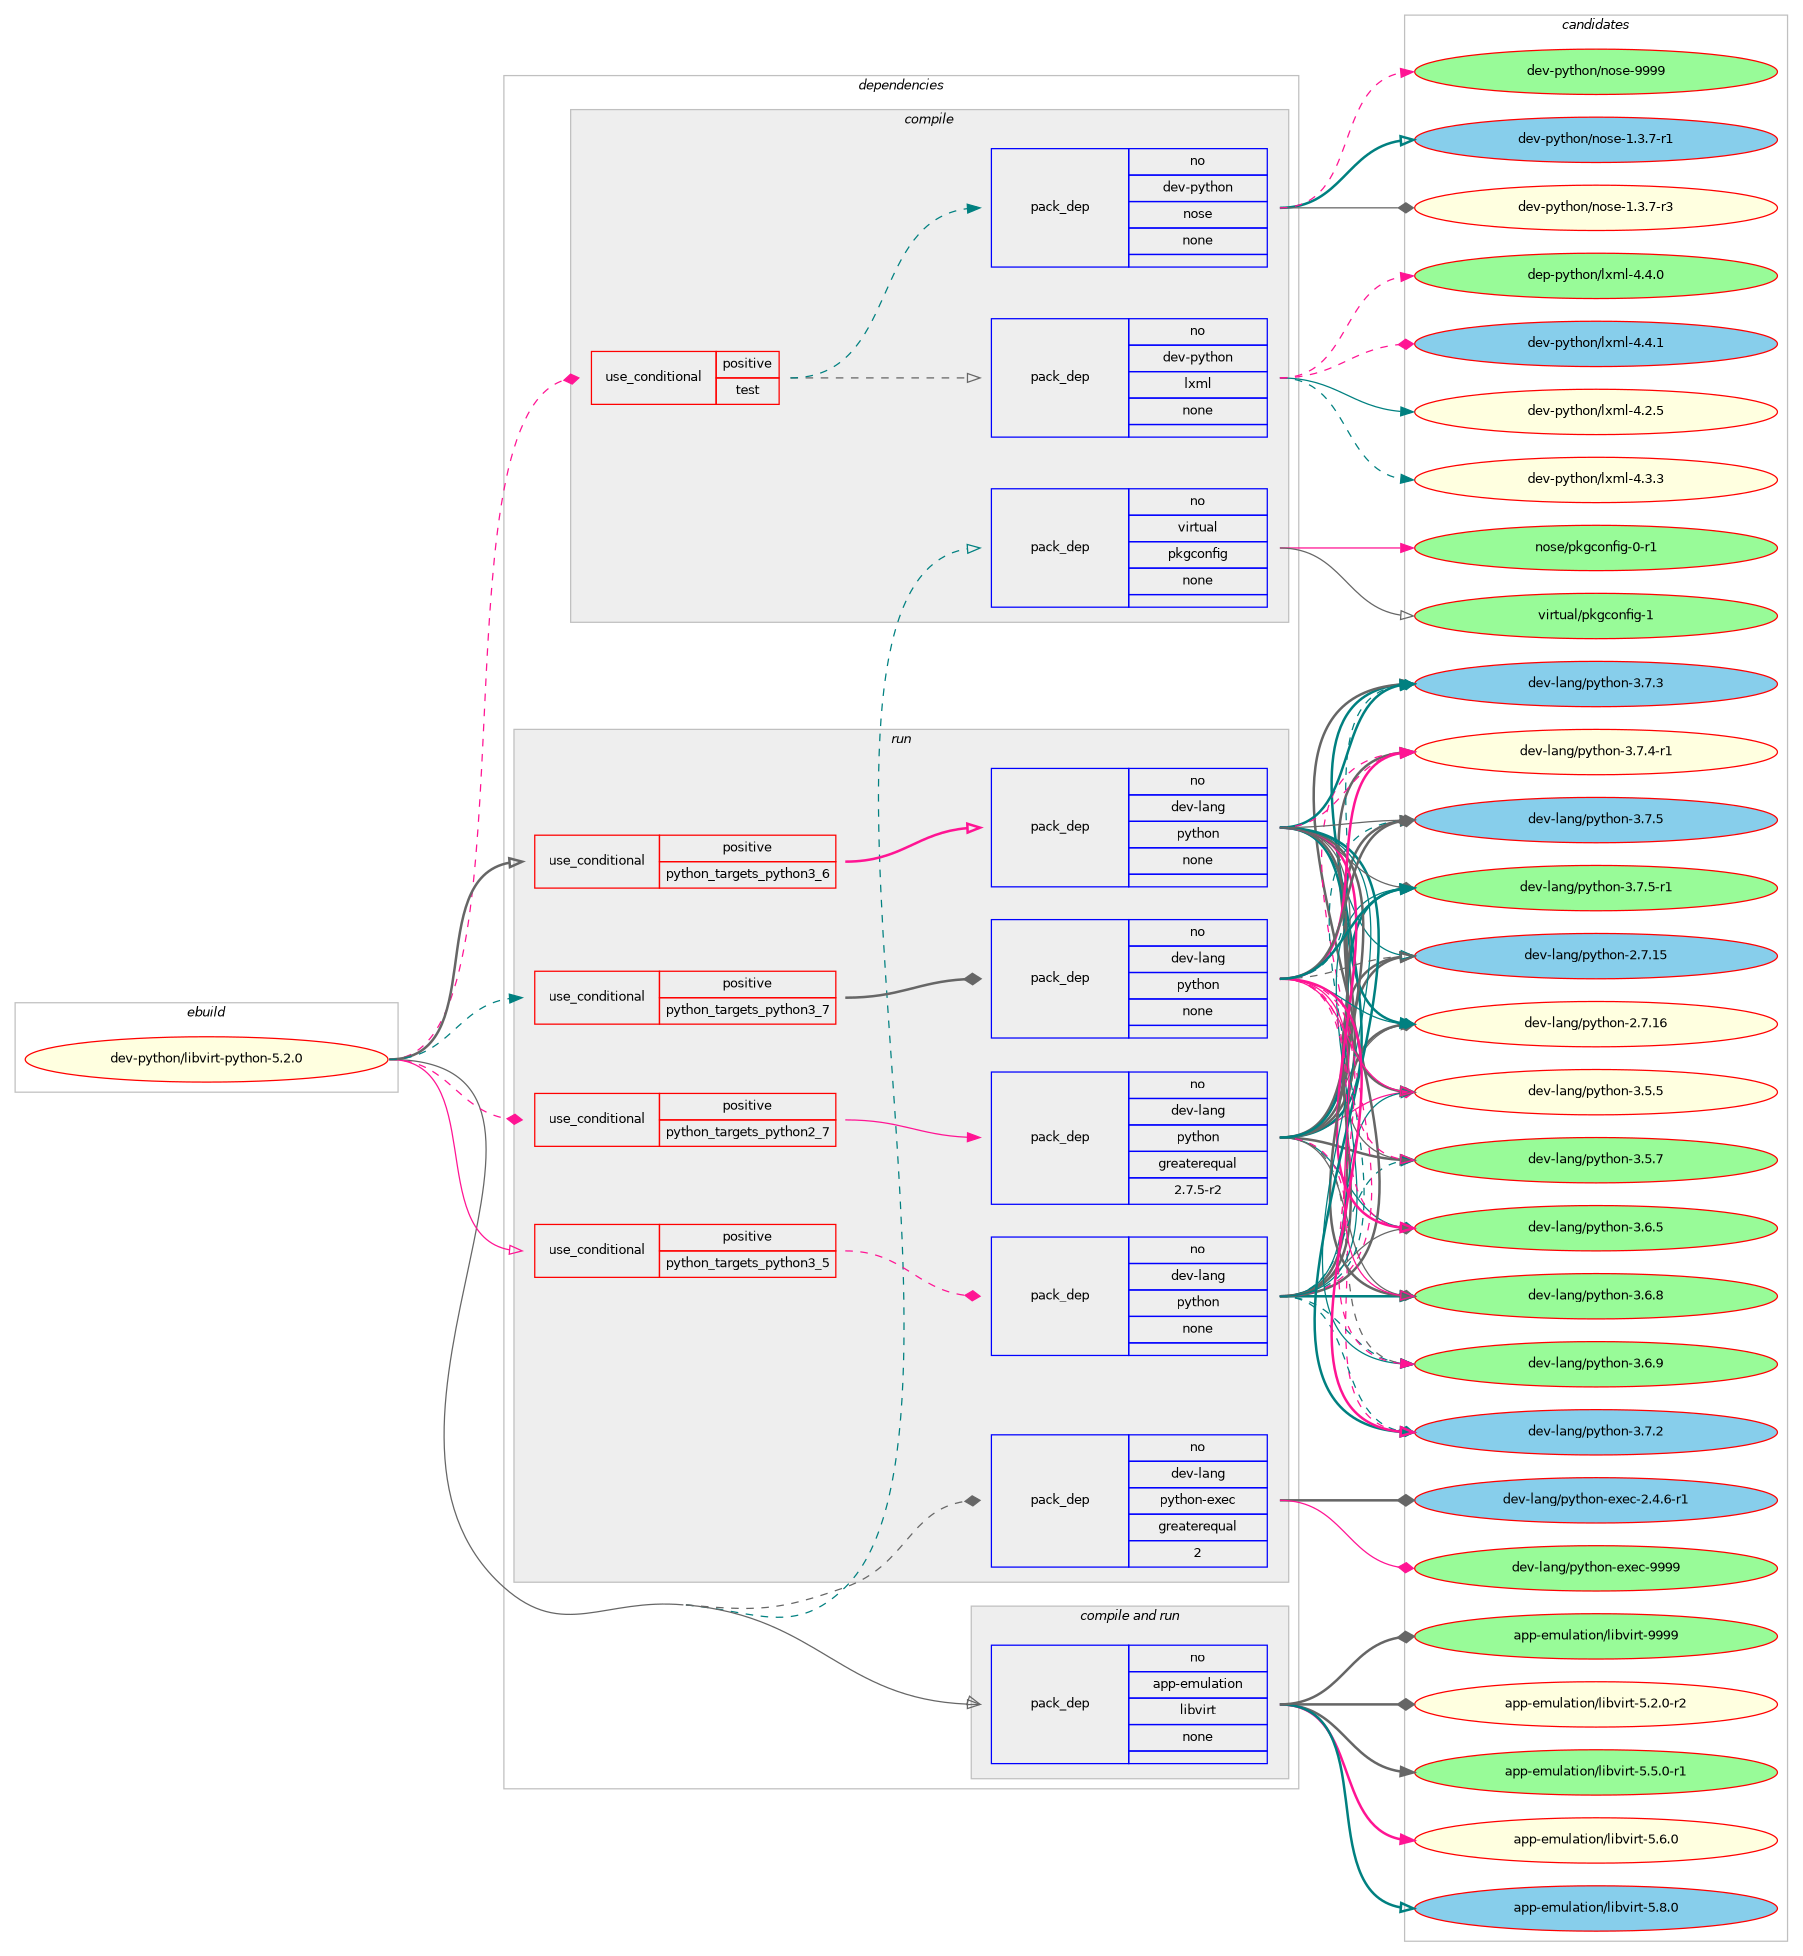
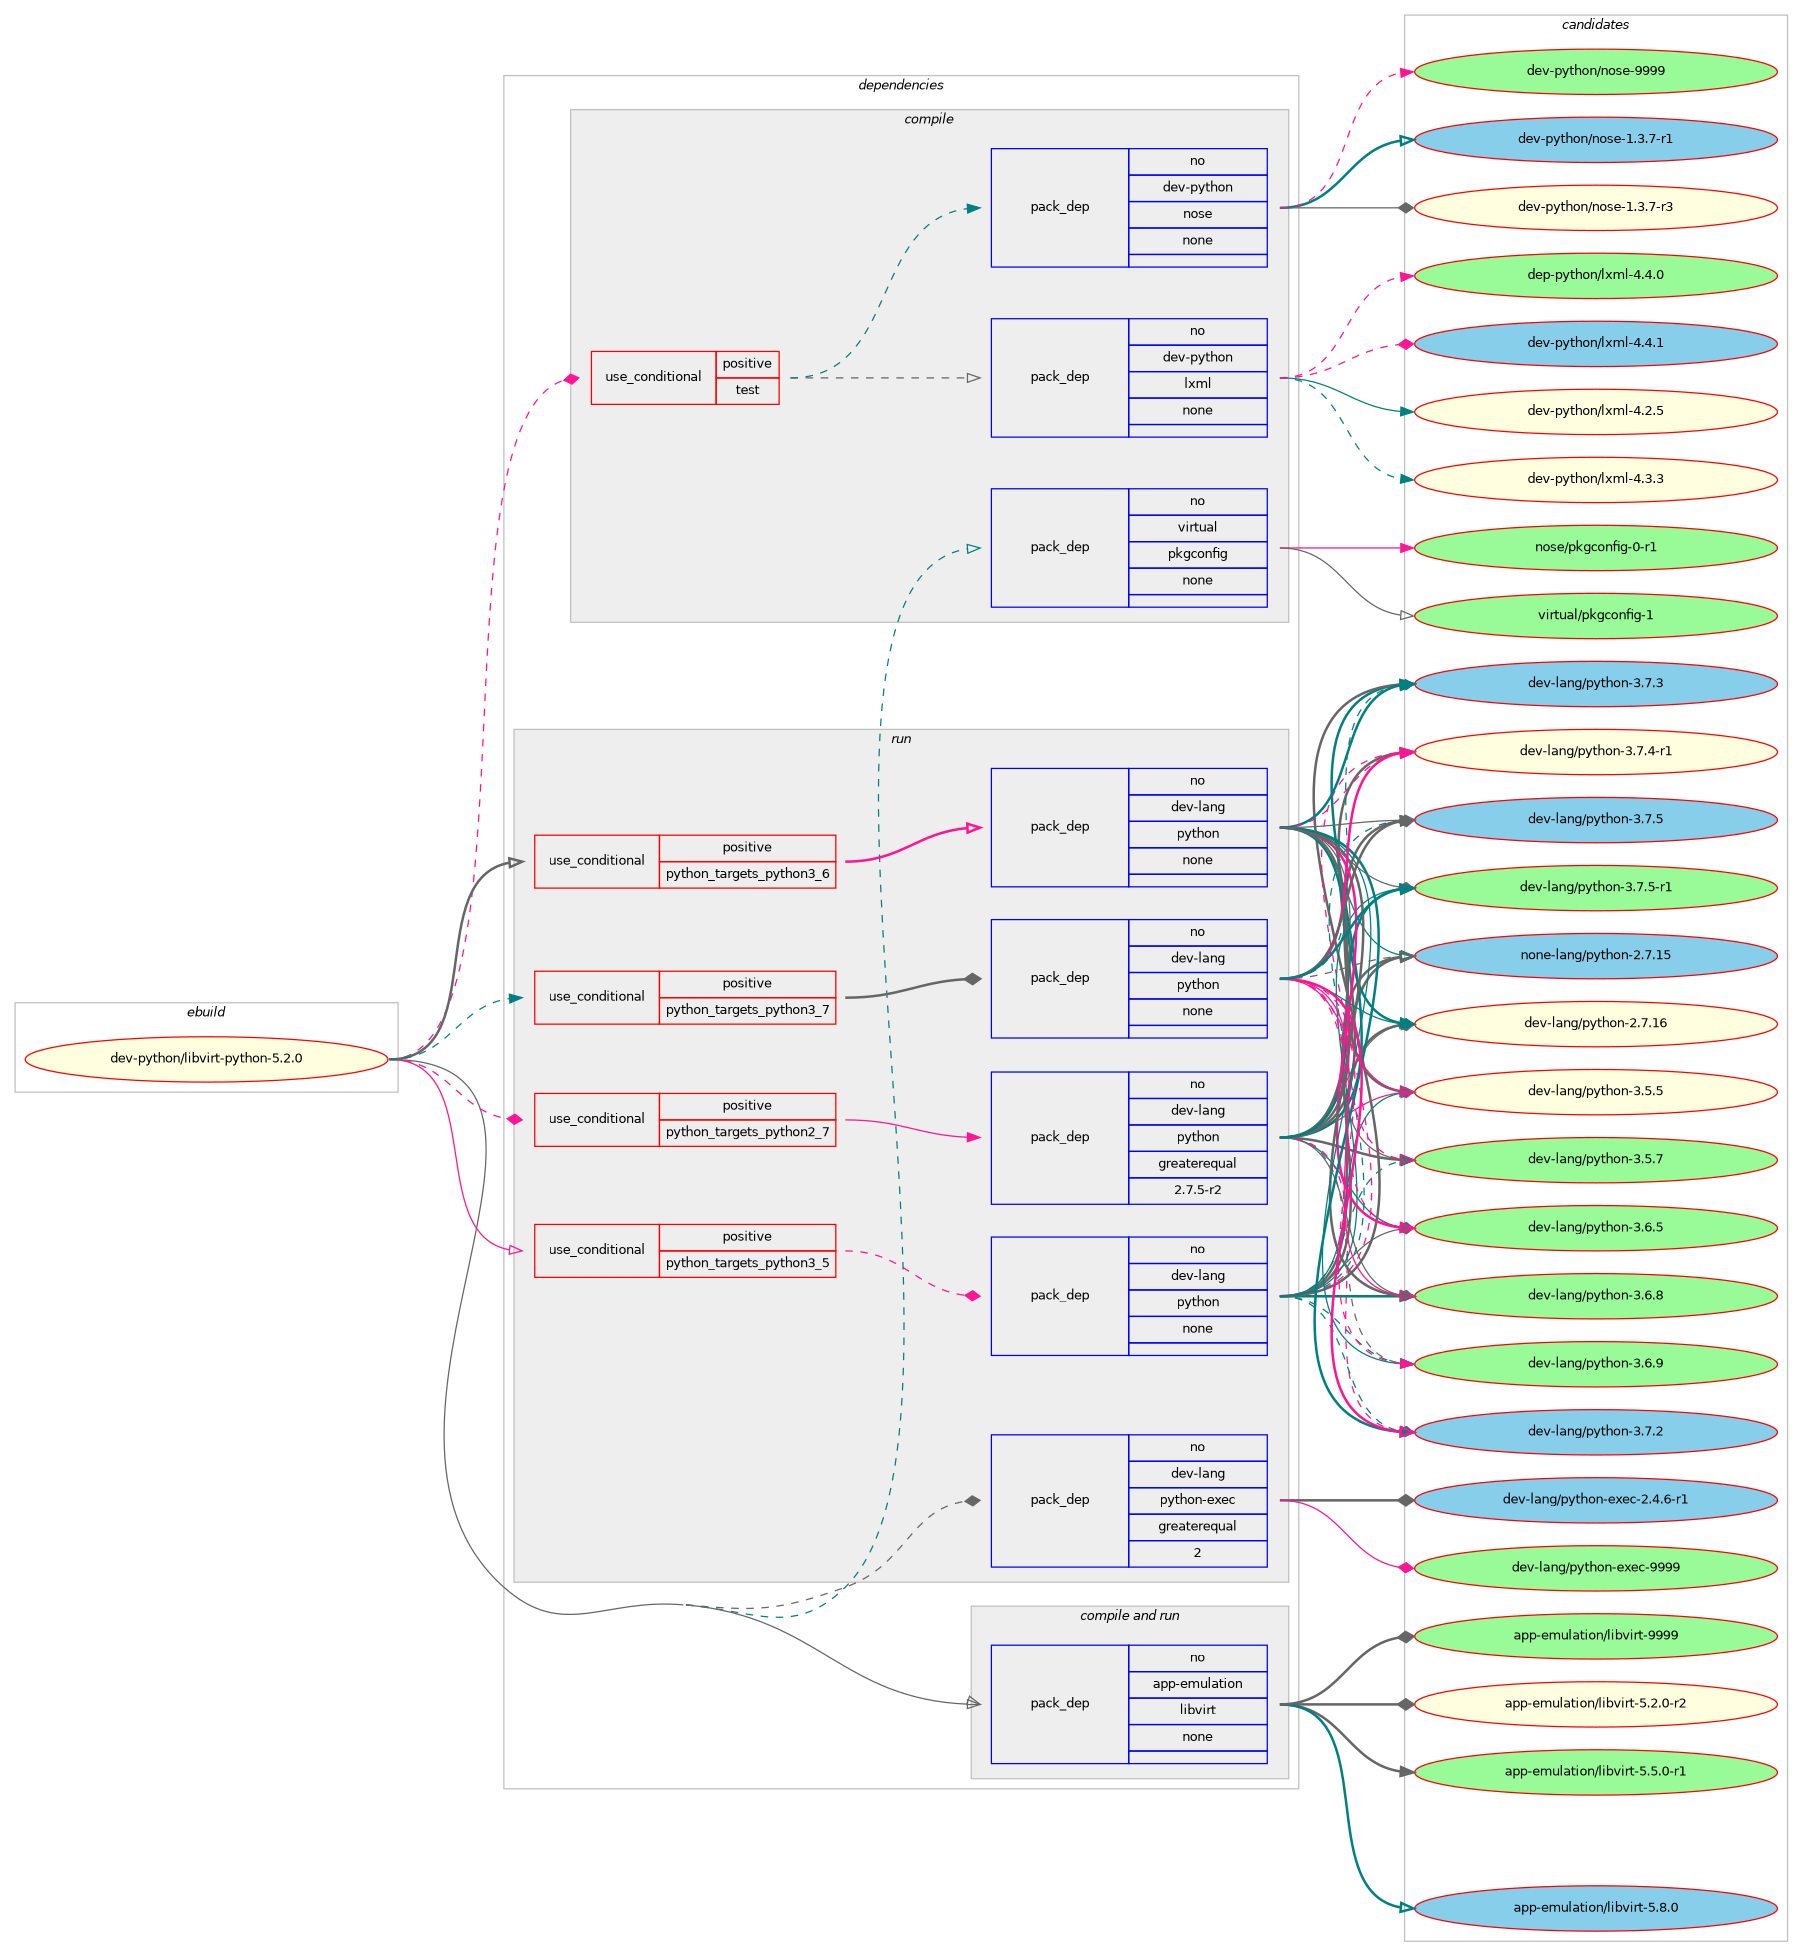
(1596, 956) -> (1596, 956)
(1596, 1840) -> none
